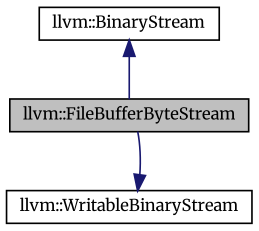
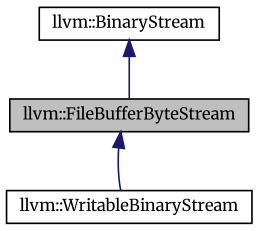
(140, 153) -> (118, 170)
